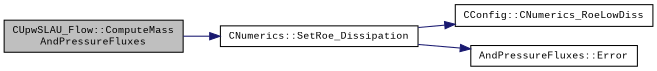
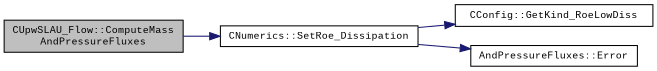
(554, 16) -> (554, 16)
